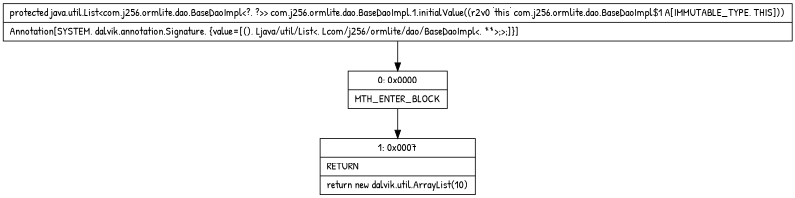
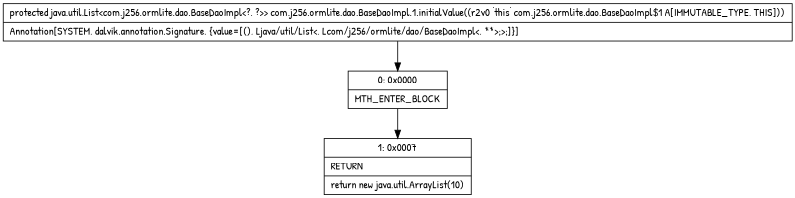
(398, 185) -> (398, 185)
